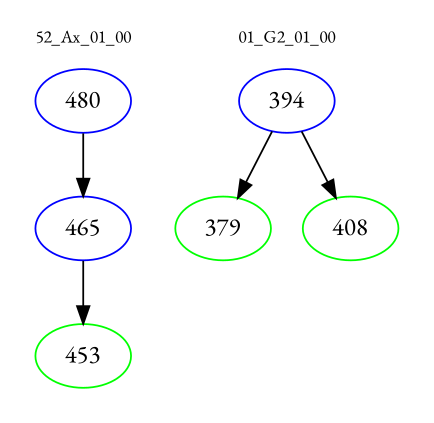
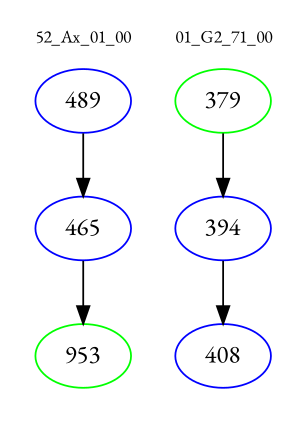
(287, 38) -> (224, 38)
(83, 101) -> (83, 101)
(259, 157) -> (223, 156)
(351, 228) -> (223, 356)
(83, 356) -> (83, 356)
